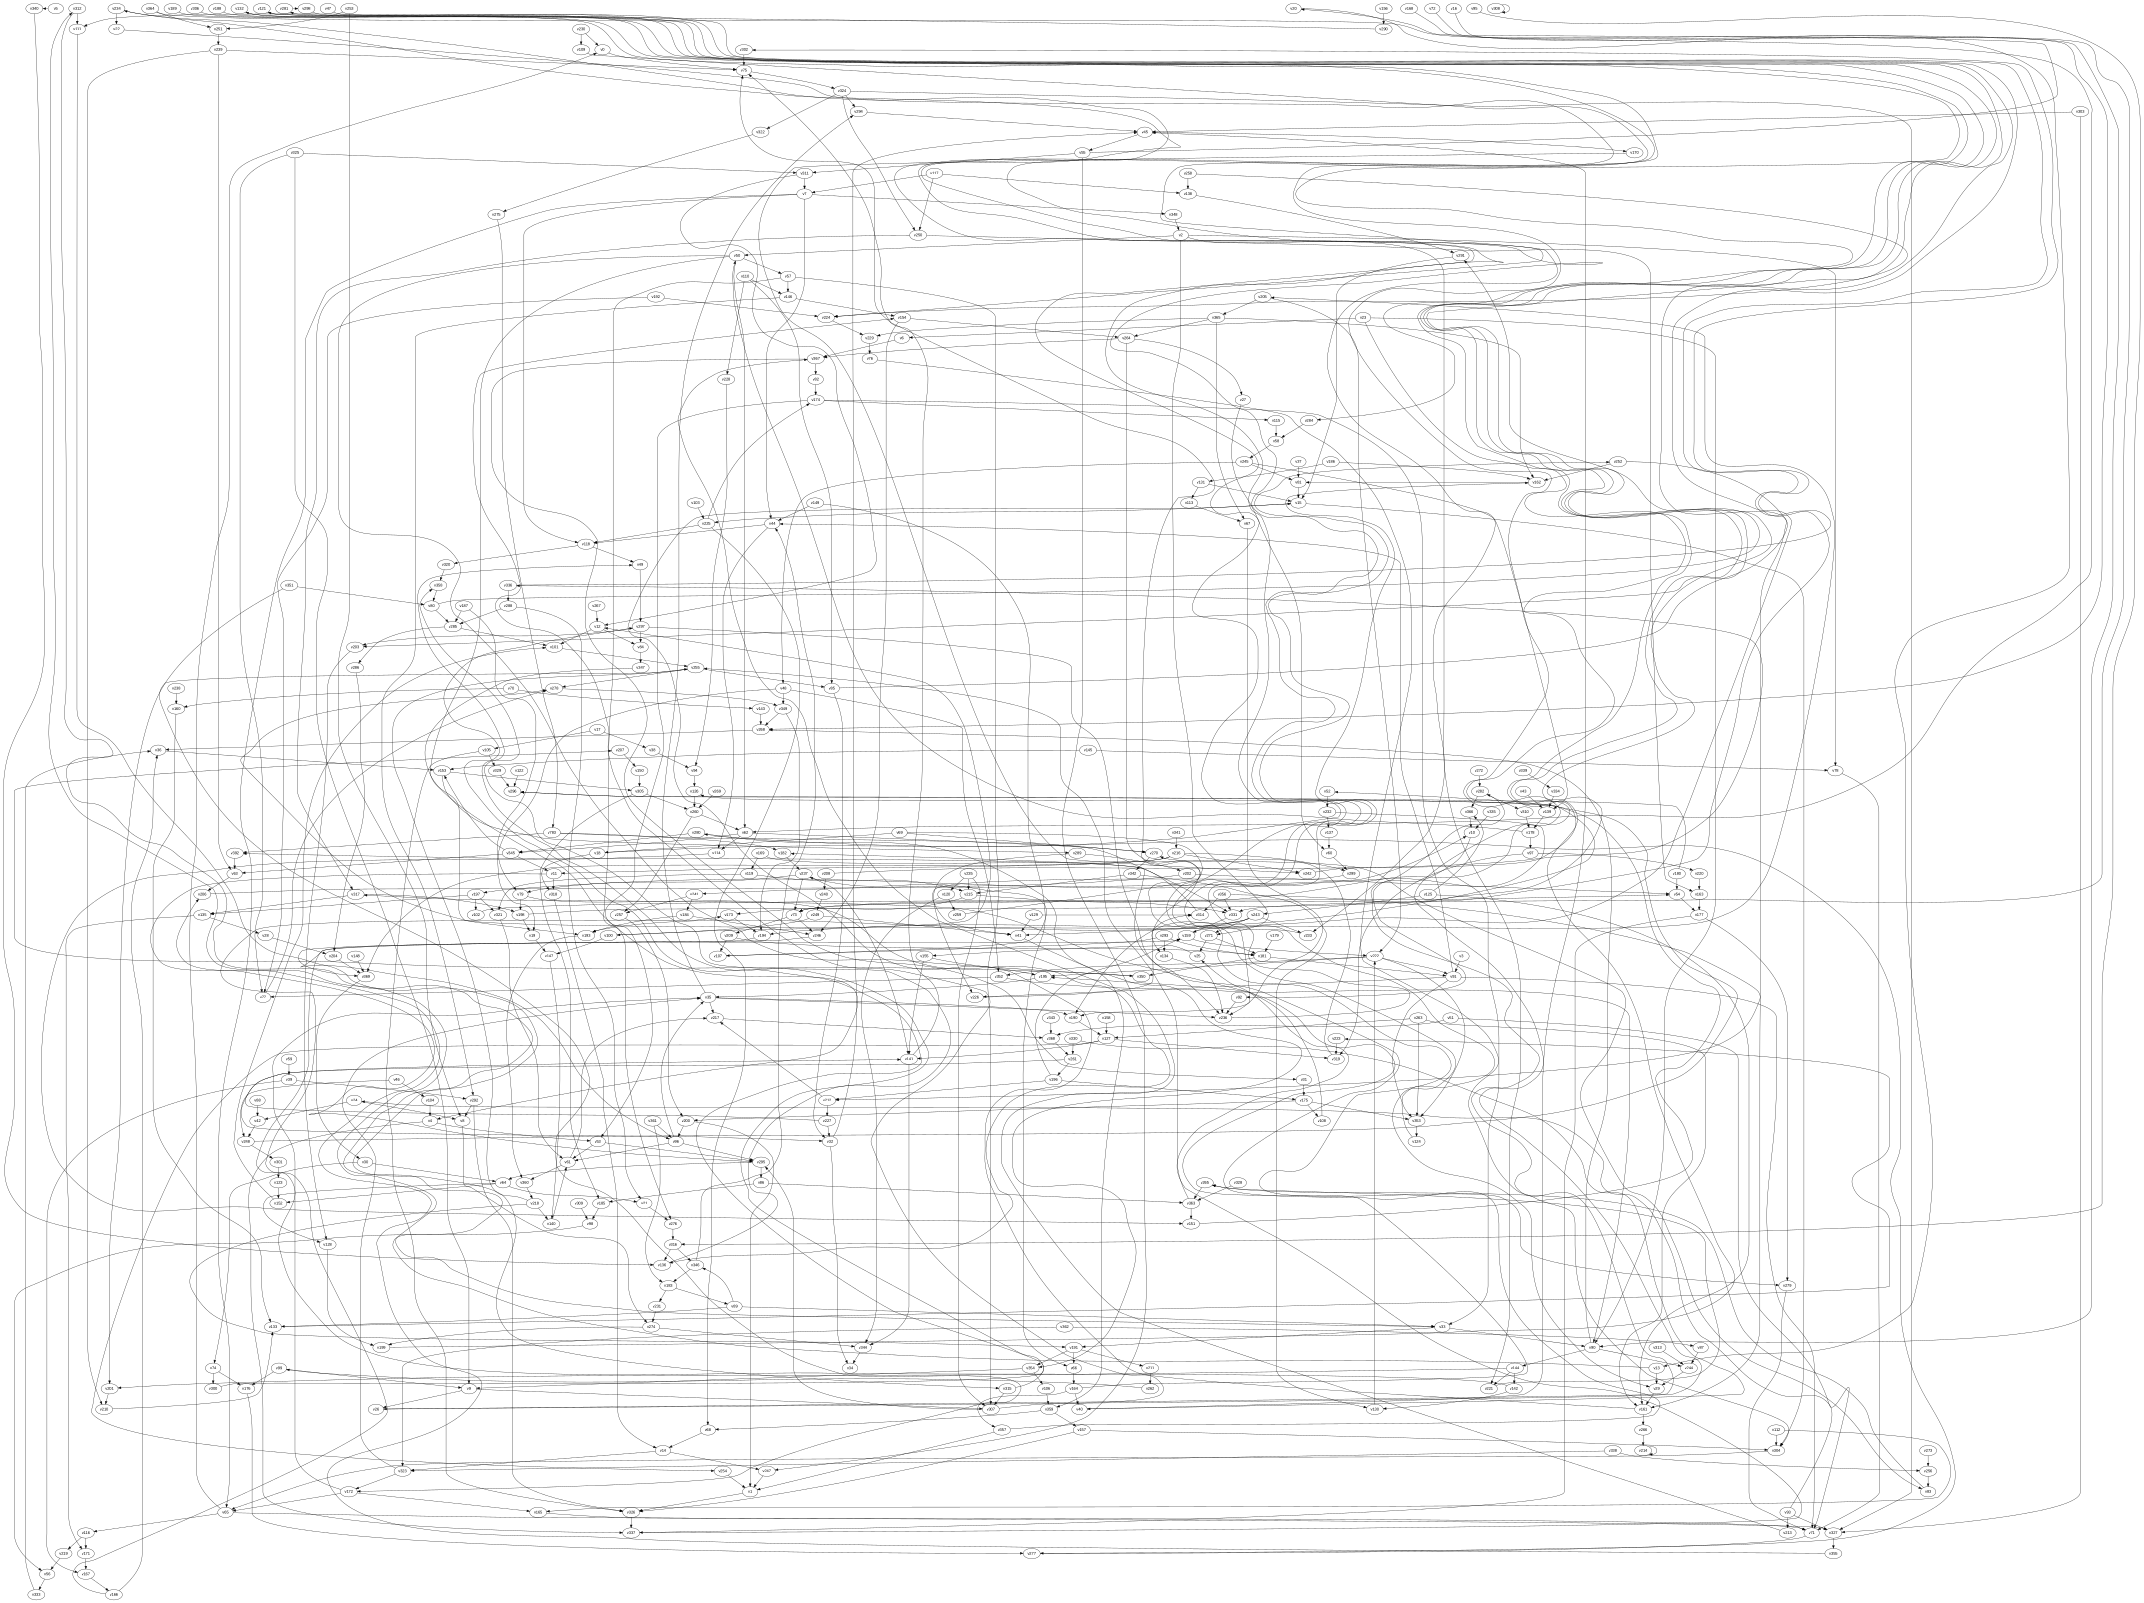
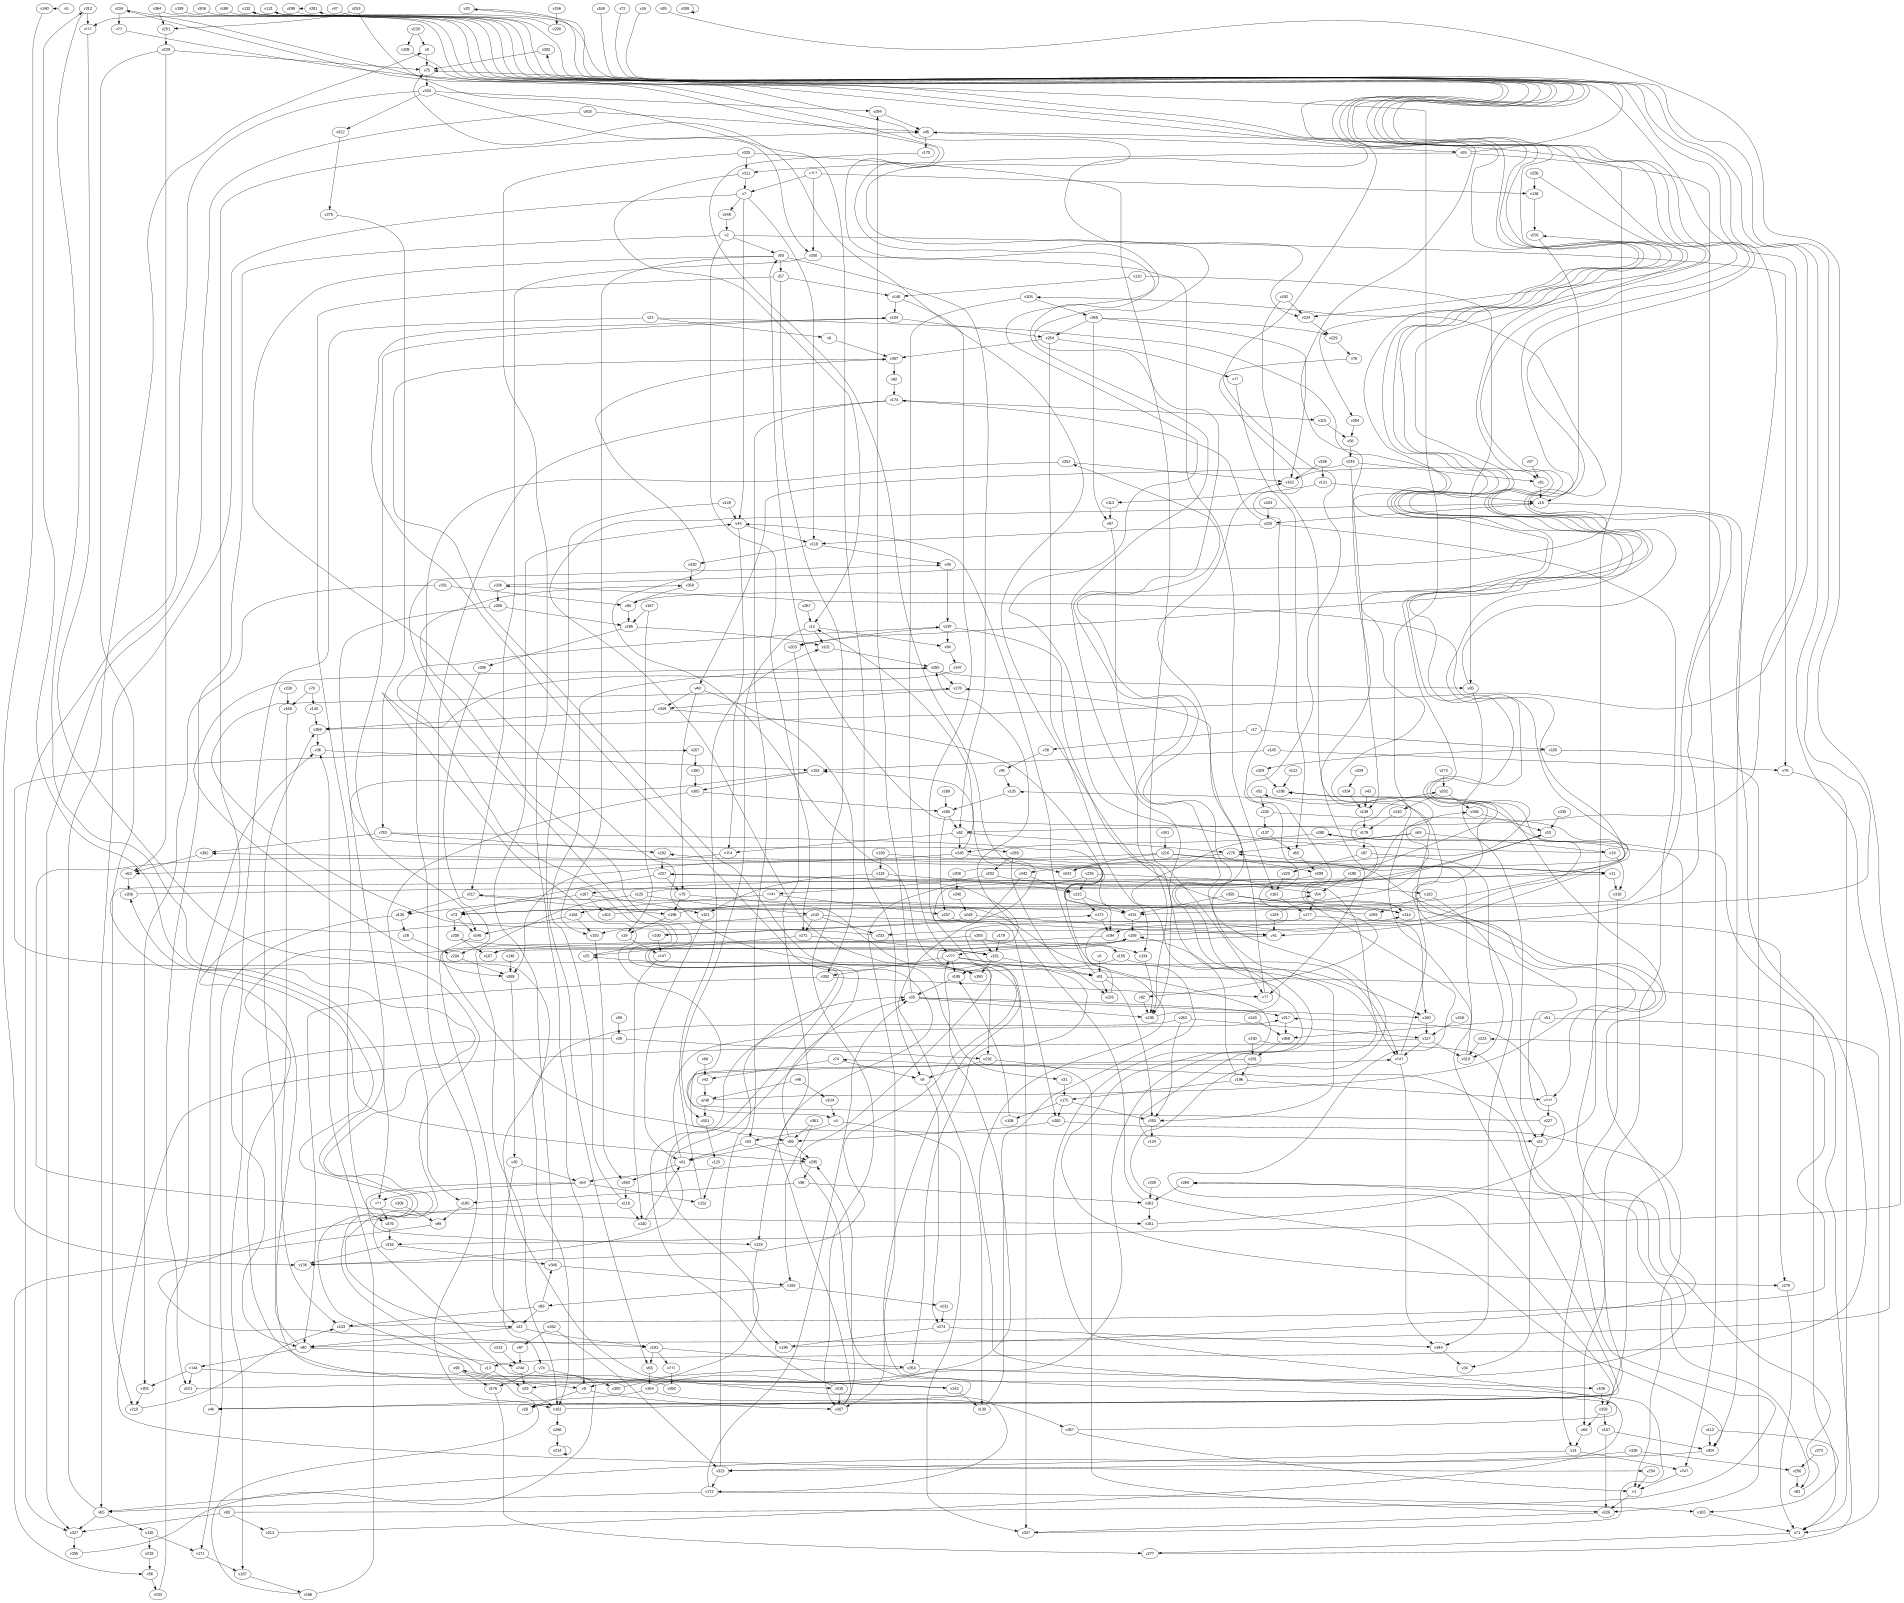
(726, 379) -> none
none -> (742, 867)
